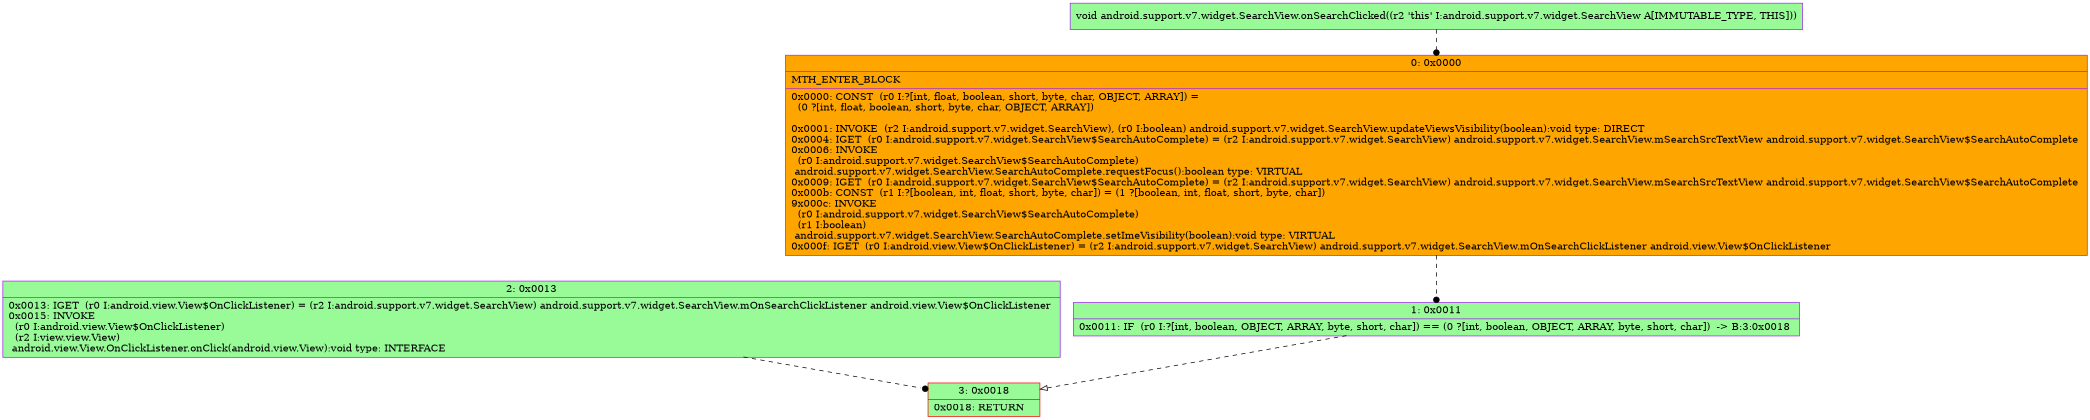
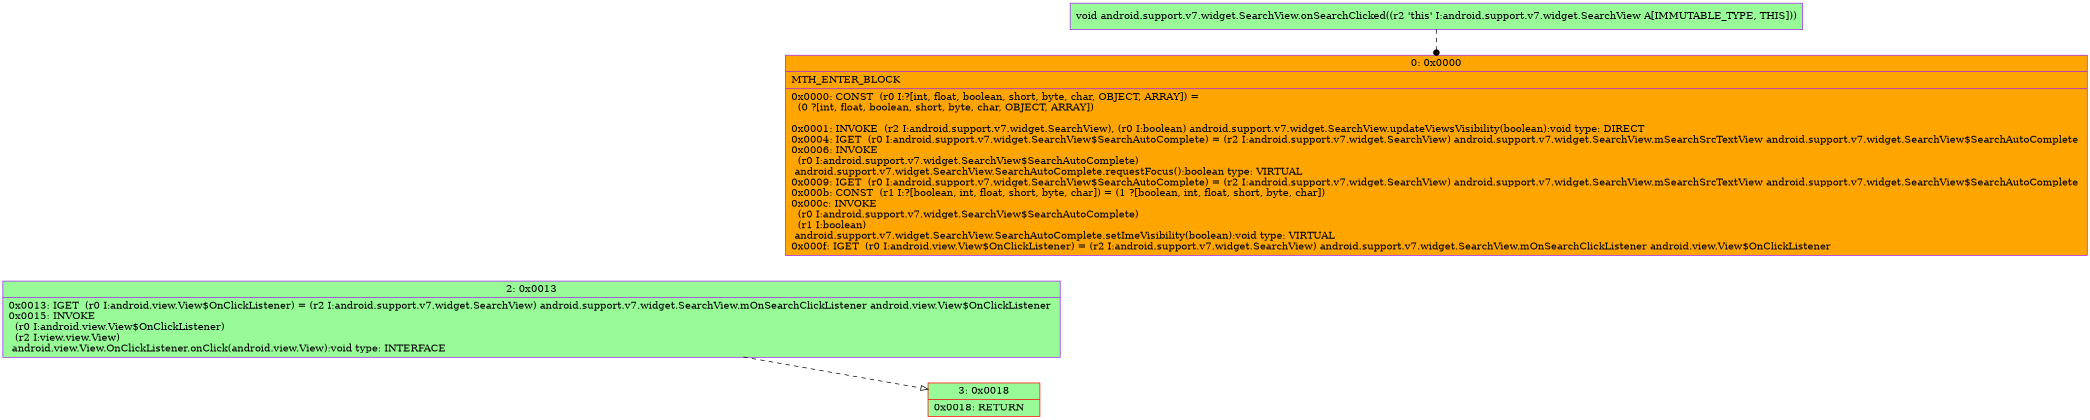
(838, 204) -> (838, 204)
(1436, 319) -> none
(832, 372) -> (832, 372)
